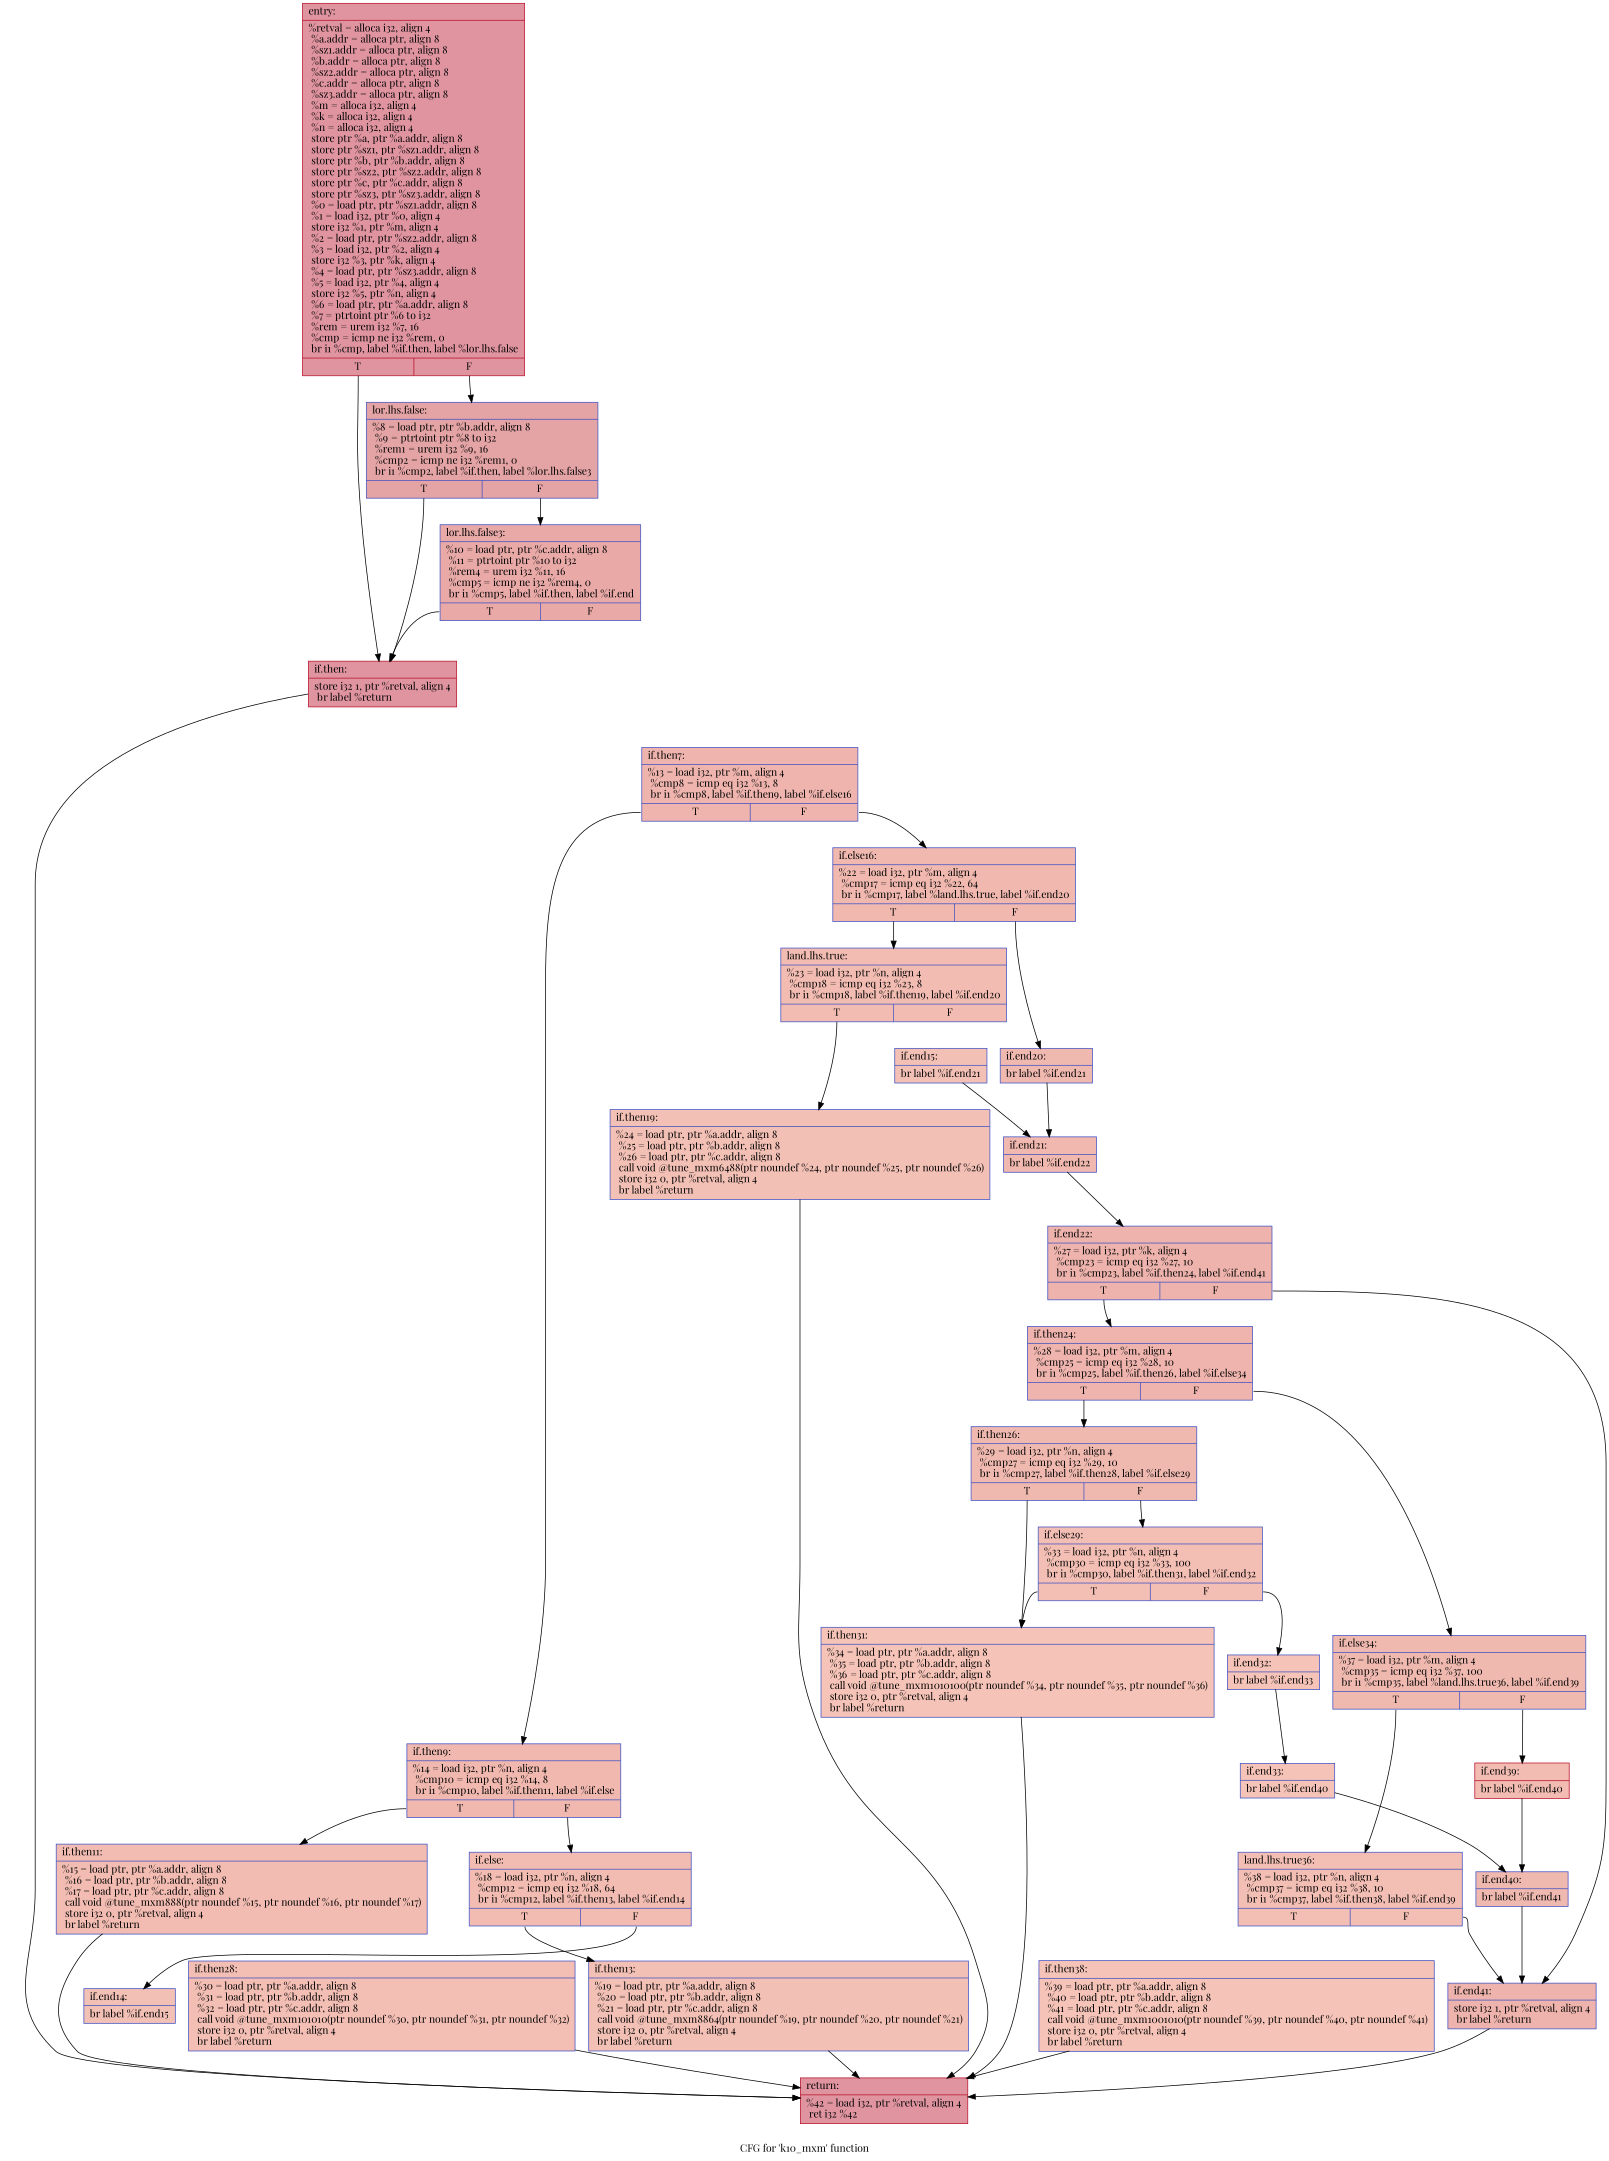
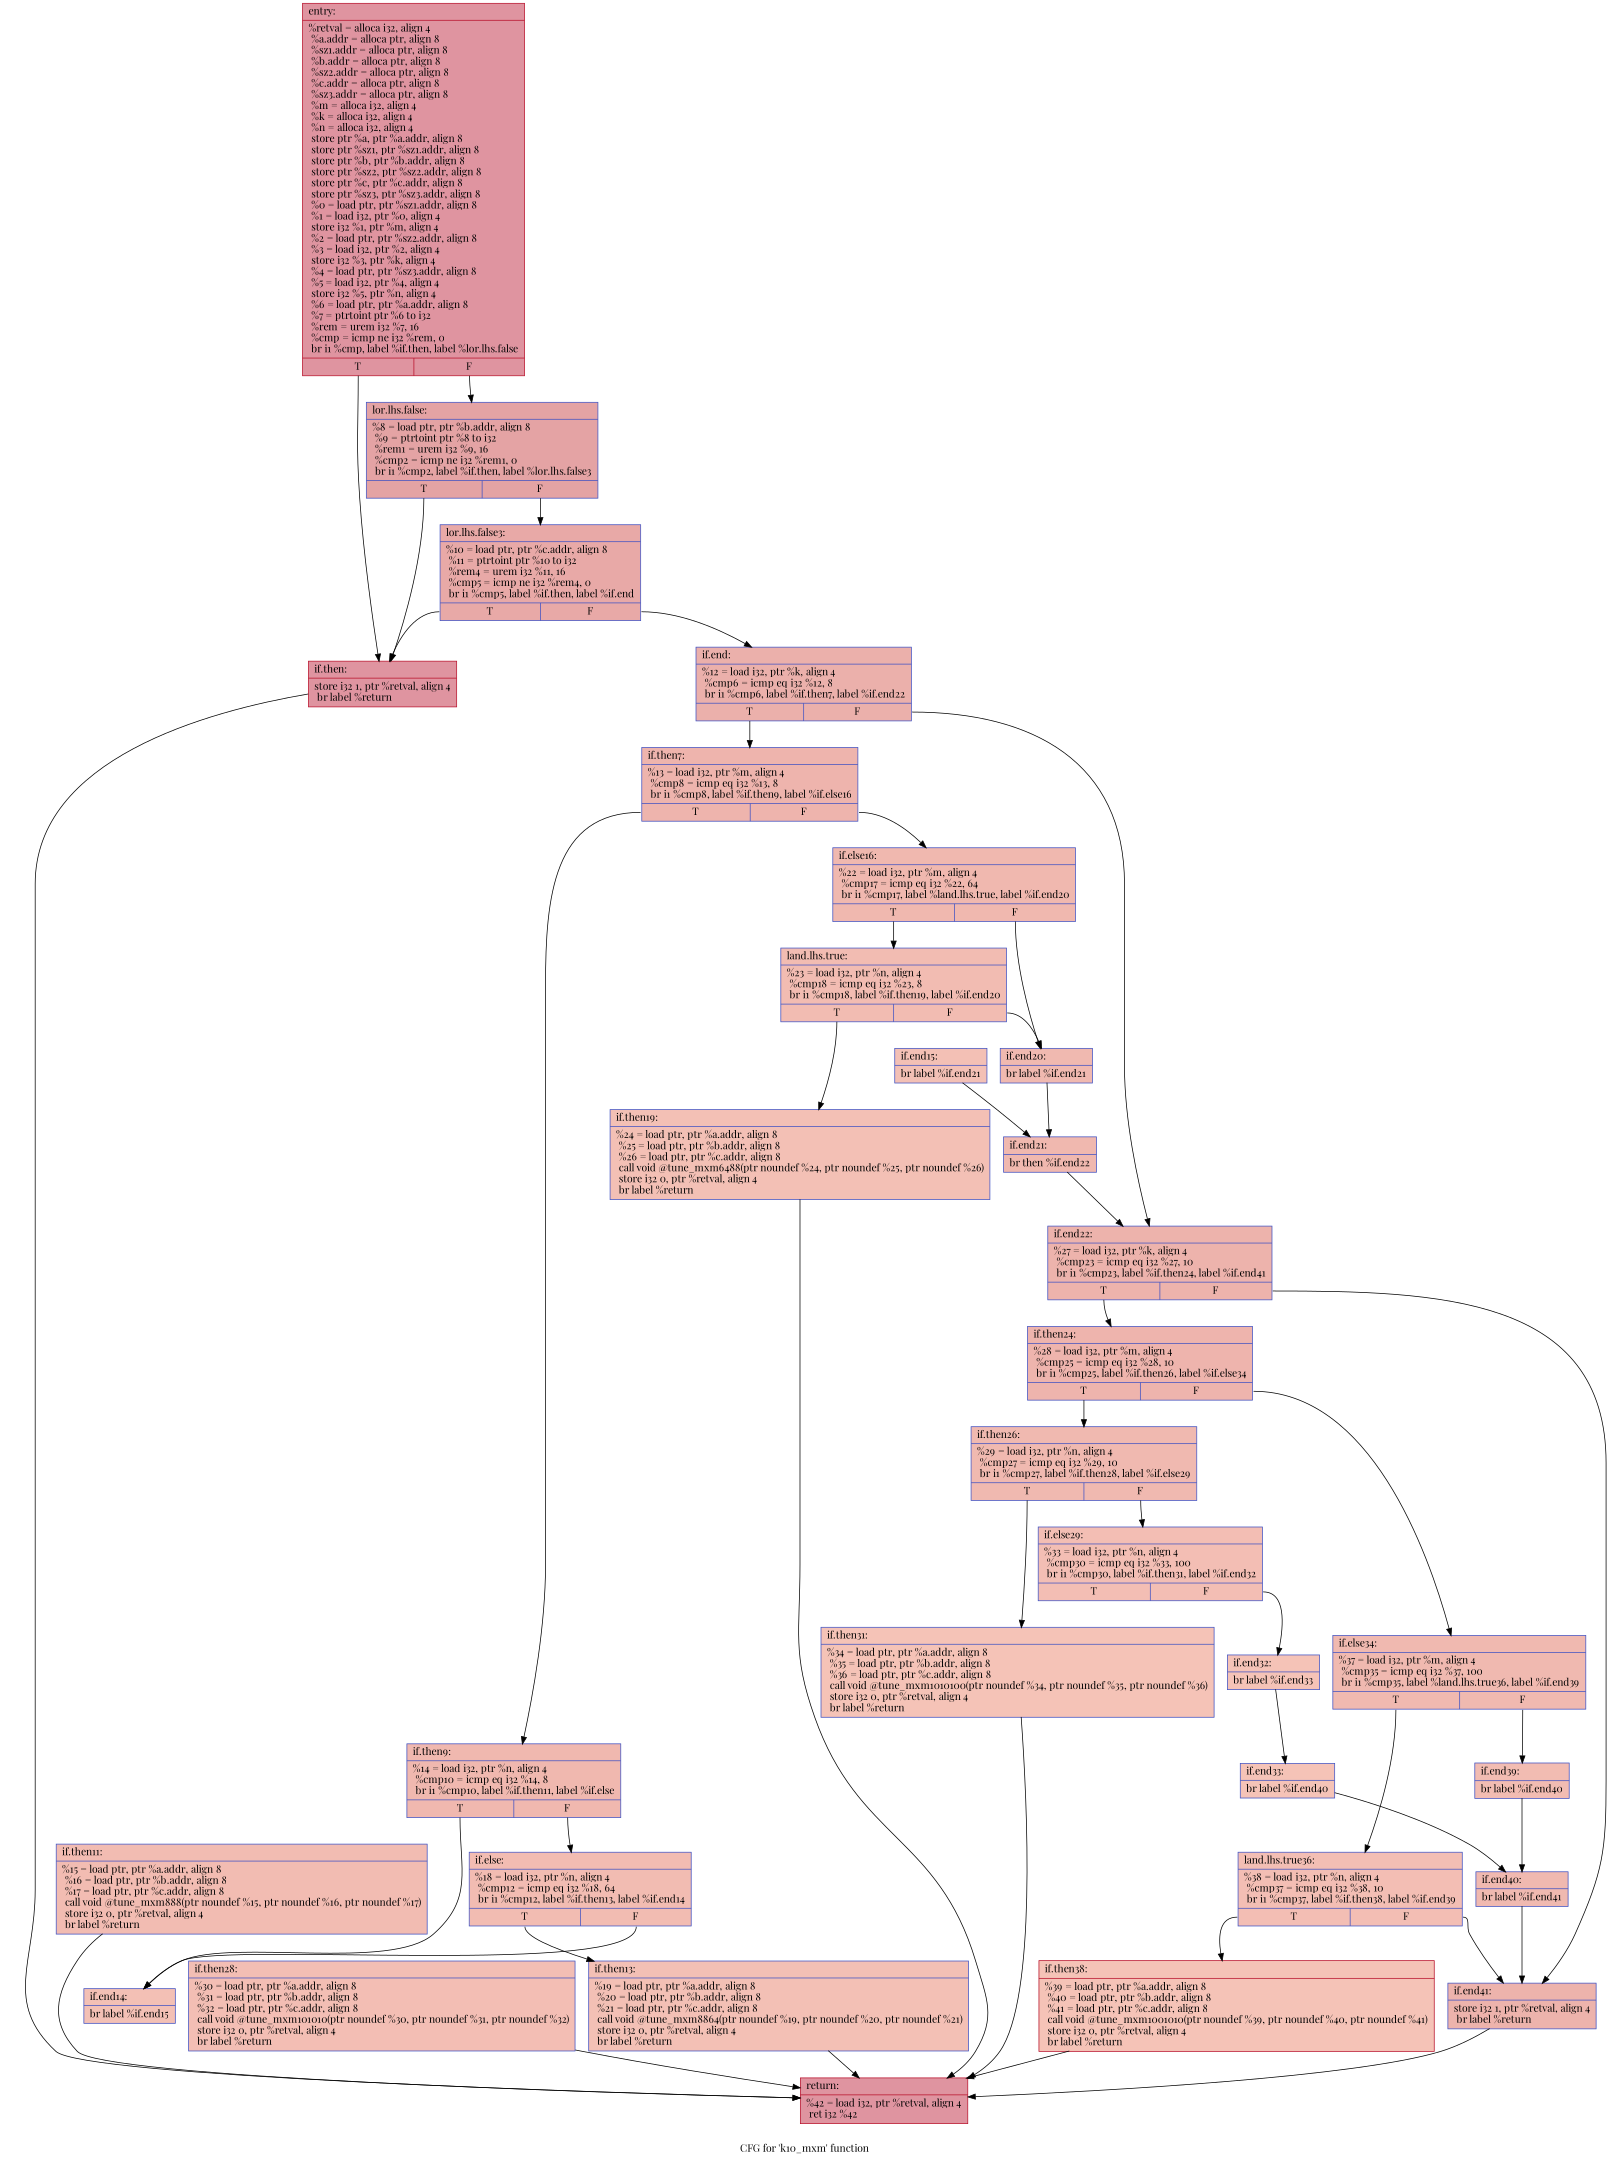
none -> (804, 684)
none -> (1027, 1023)
(1050, 1163) -> (1050, 1163)
(1028, 1601) -> none
(1522, 1781) -> (1522, 1781)
(354, 1818) -> (393, 1949)
none -> (1221, 1930)
(1237, 2006) -> (1237, 2006)
